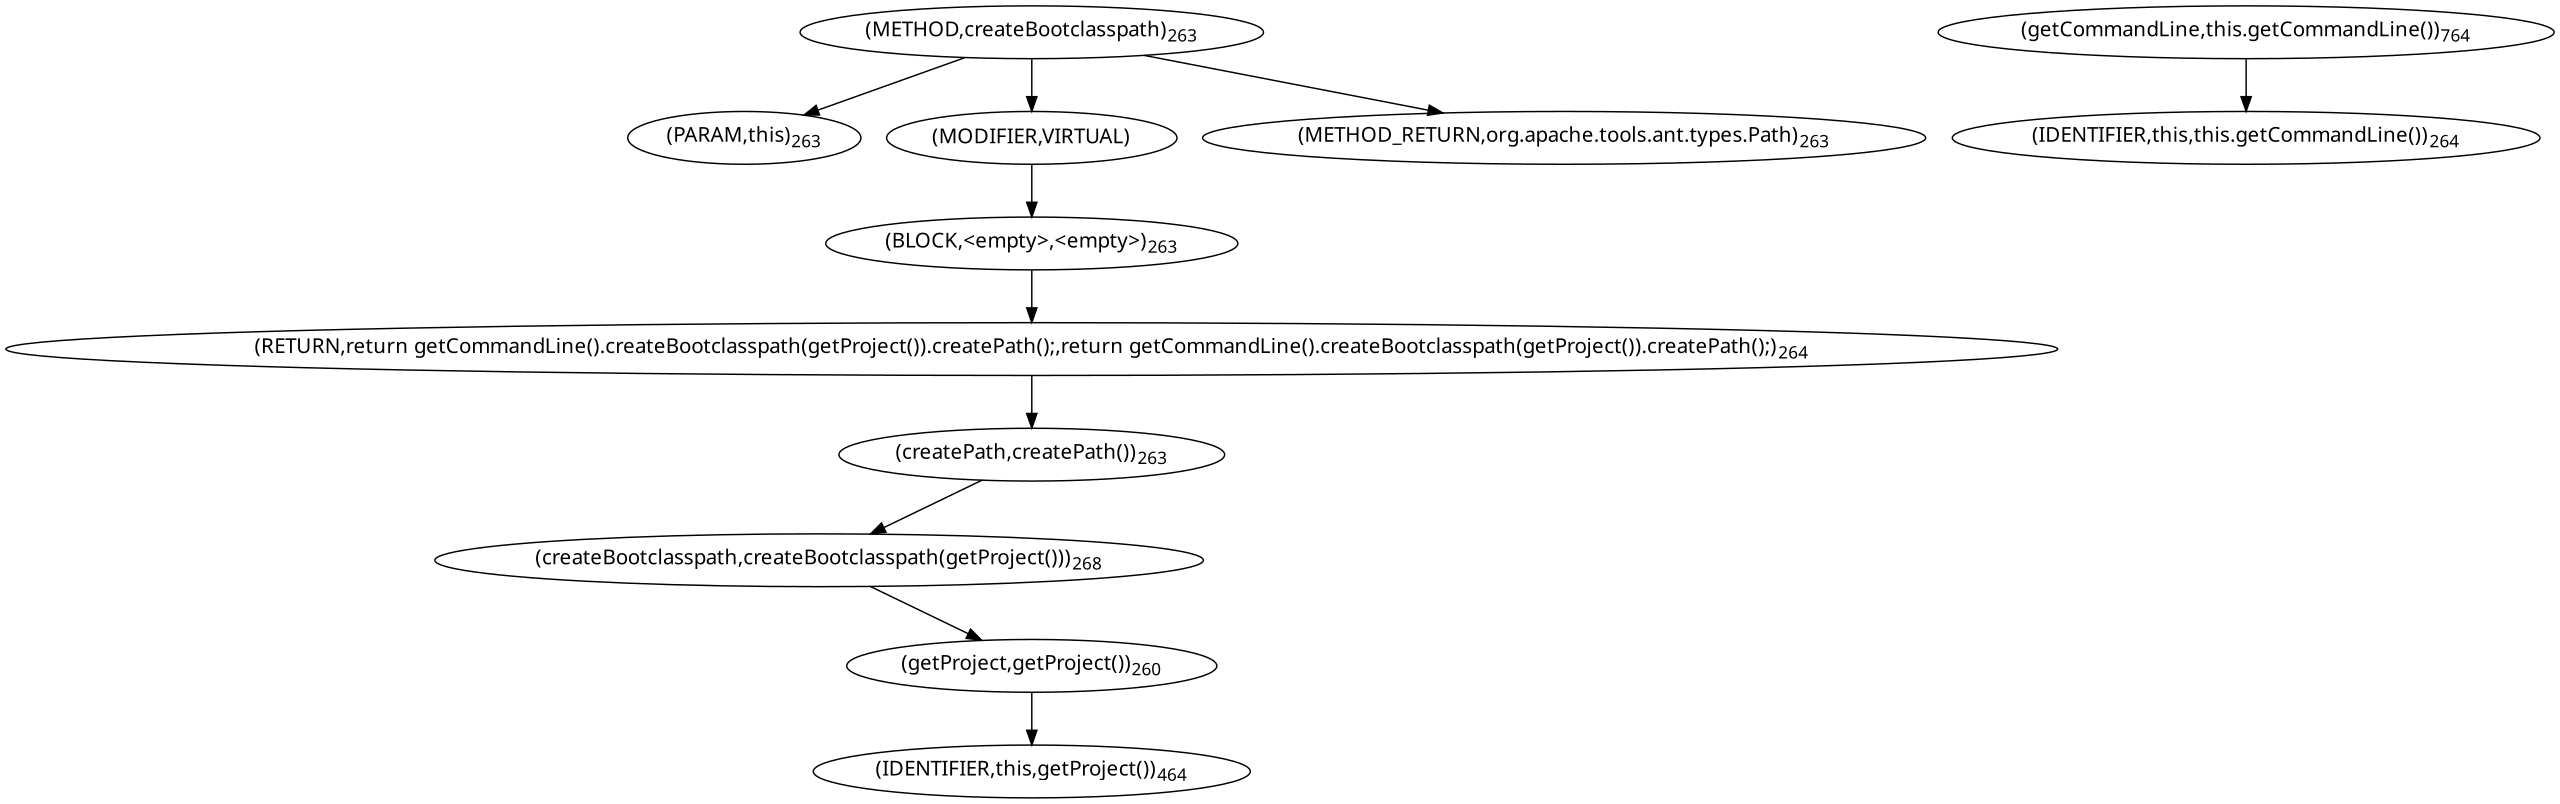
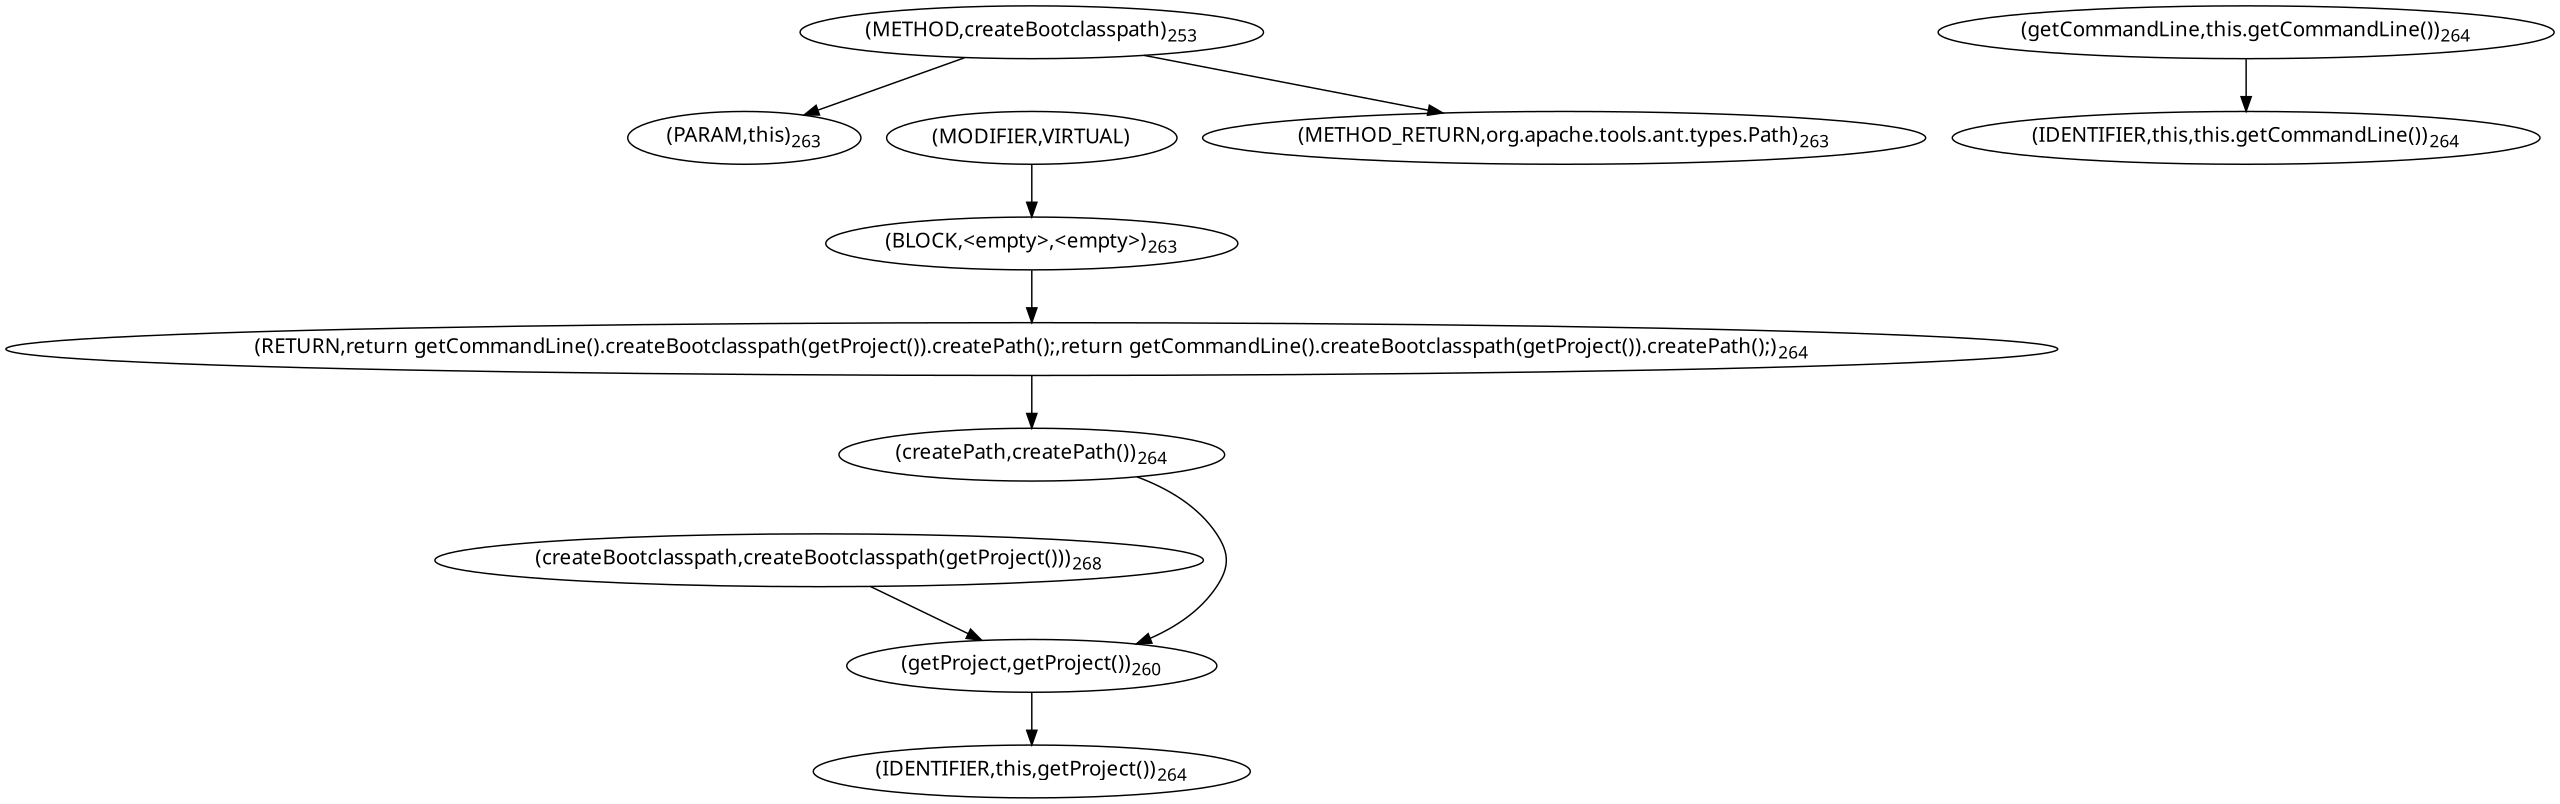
(1183, 30) -> (1183, 30)
(2456, 30) -> (2456, 30)
(1032, 78) -> none
(1153, 452) -> (1153, 452)
(933, 504) -> (1225, 553)
(1173, 769) -> (1173, 769)
